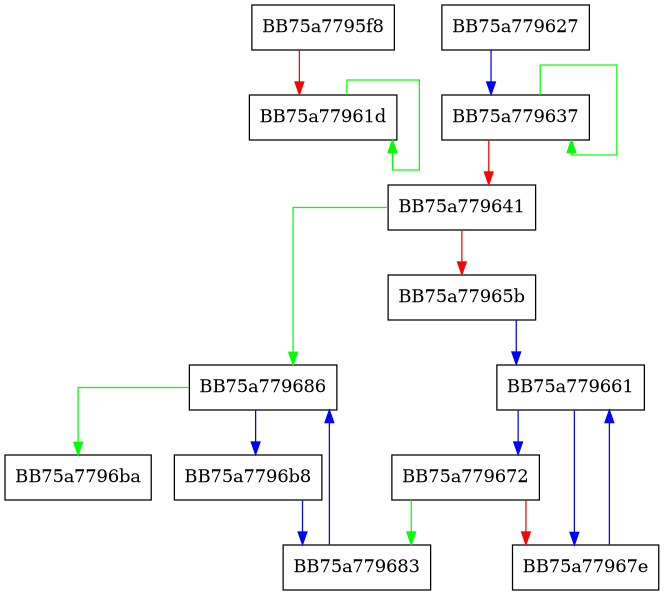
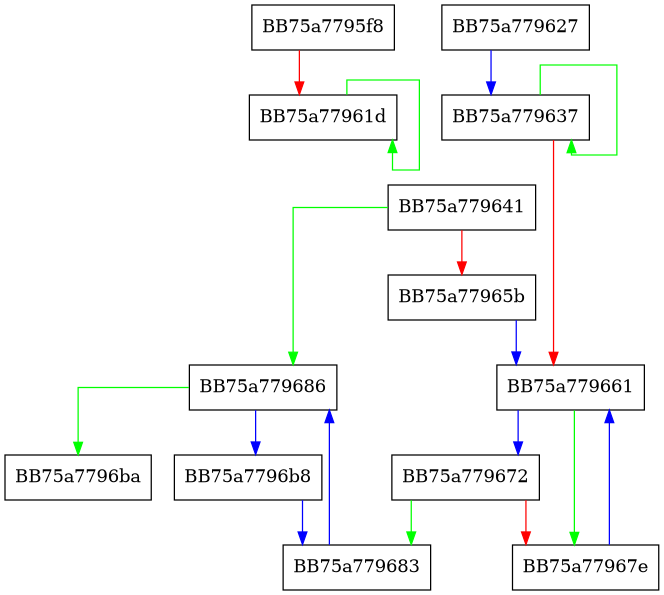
(489, 156) -> (554, 246)
(574, 471) -> (574, 471)
